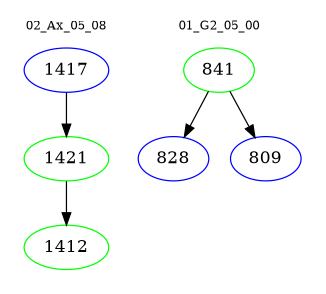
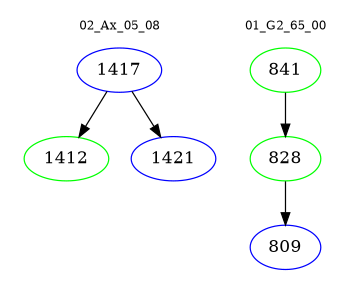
(220, 26) -> (286, 26)
(239, 109) -> (285, 197)
(66, 159) -> (174, 159)
(174, 159) -> (285, 159)
(66, 197) -> (96, 109)
